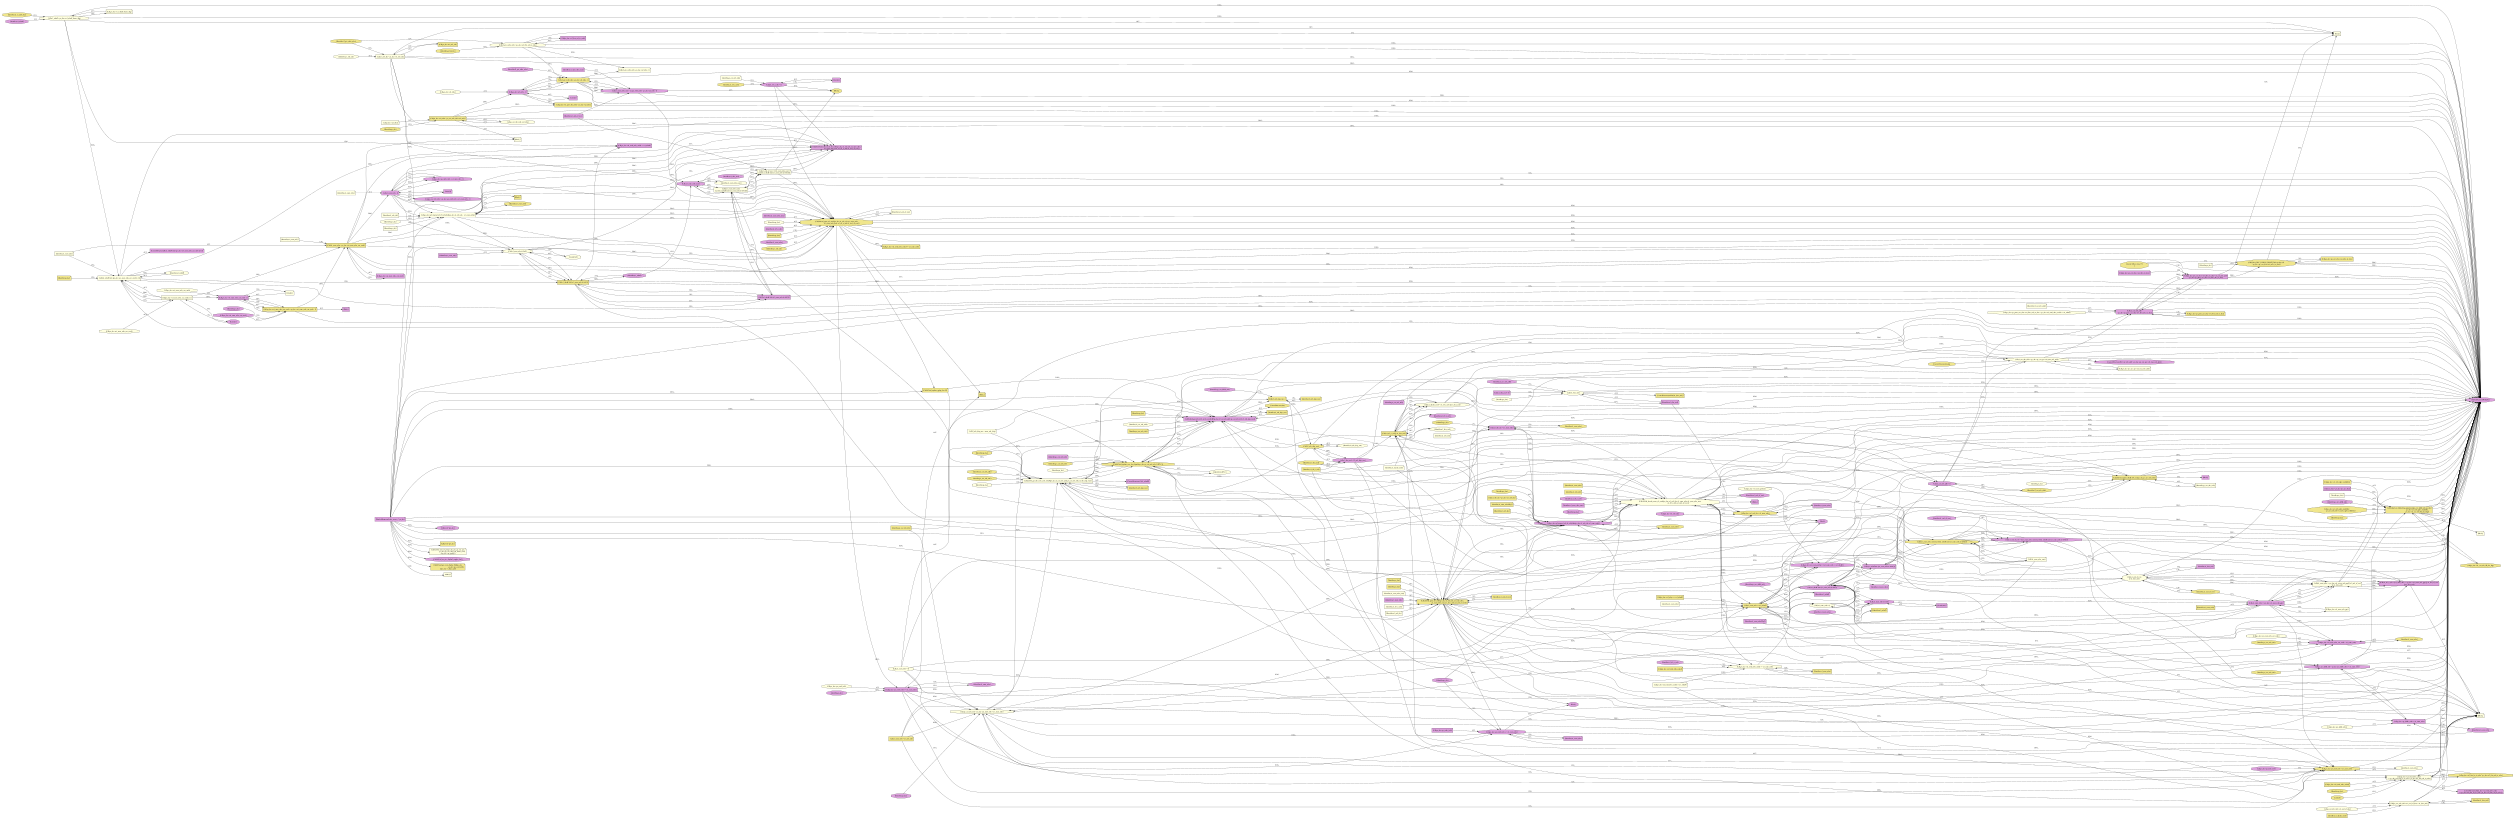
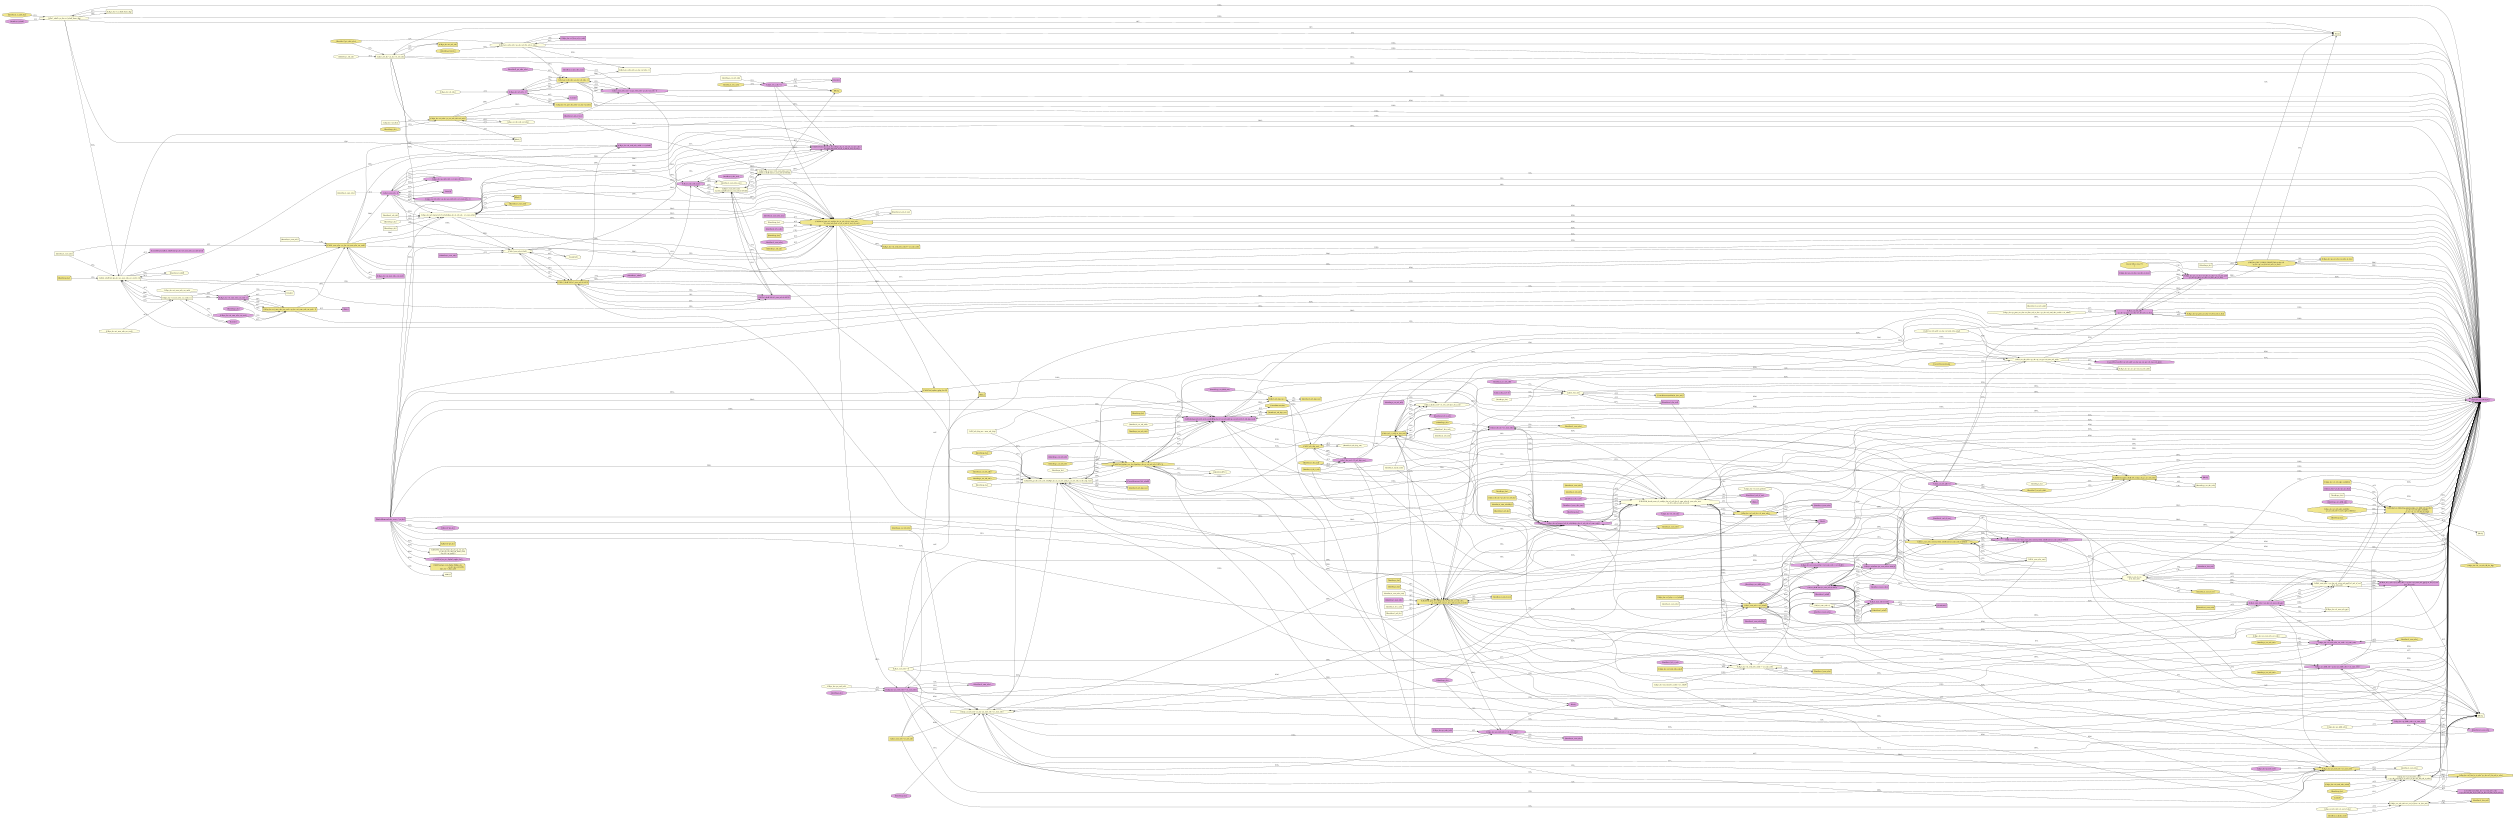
none -> (1942, 331)
